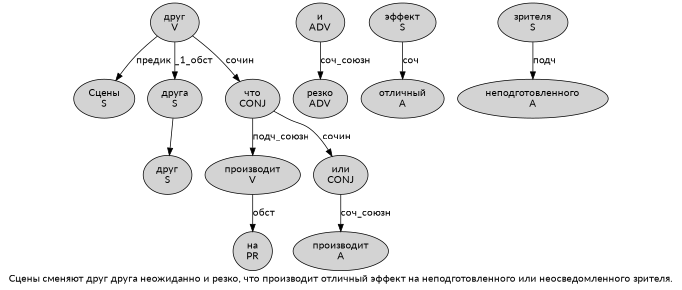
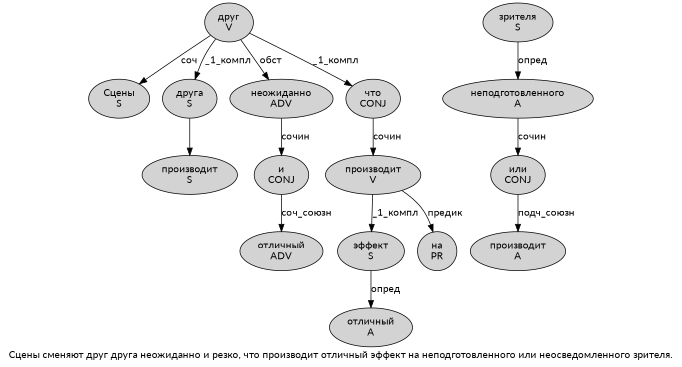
(320, 22) -> (281, 175)
(154, 61) -> (189, 61)
(194, 61) -> (228, 61)
(240, 61) -> (336, 61)
(411, 61) -> (386, 289)
(545, 61) -> (533, 61)
none -> (281, 99)
(320, 99) -> (281, 251)
(305, 126) -> (518, 133)
(281, 137) -> (388, 137)
(168, 175) -> (190, 175)
none -> (372, 209)
(264, 213) -> (446, 213)
(366, 213) -> (547, 213)
